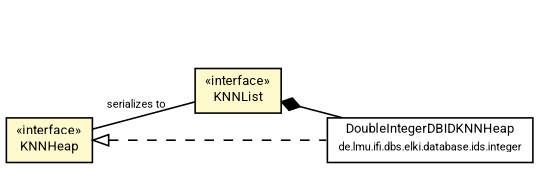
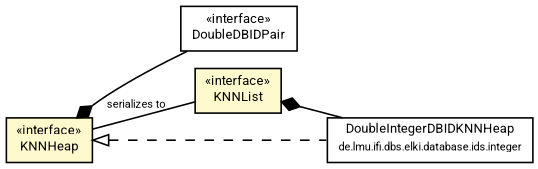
none -> (238, 29)
